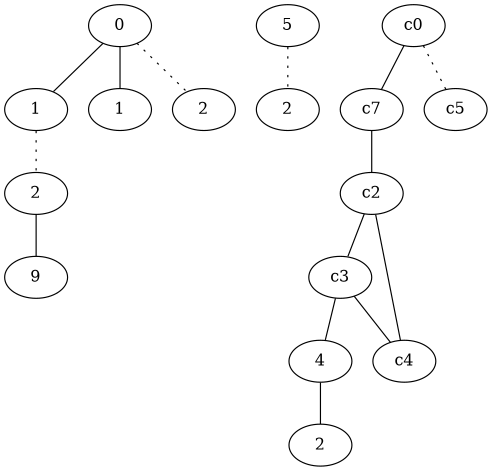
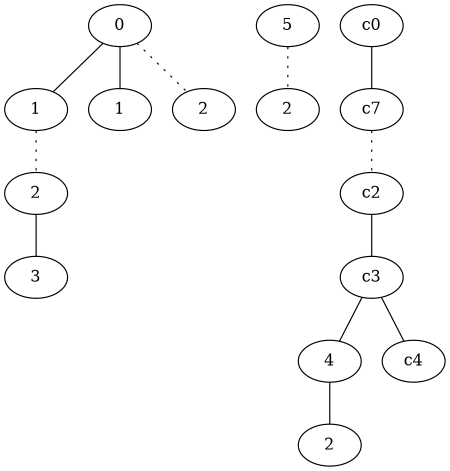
(456, 110) -> none
(372, 152) -> (372, 152)
(36, 277) -> (36, 277)
(388, 277) -> none
